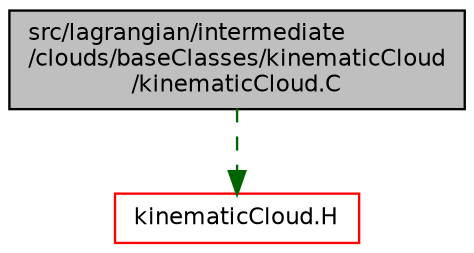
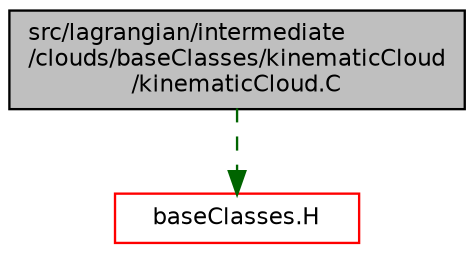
(237, 218) -> (237, 218)
